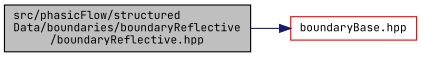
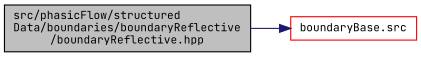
(354, 28) -> (354, 28)
